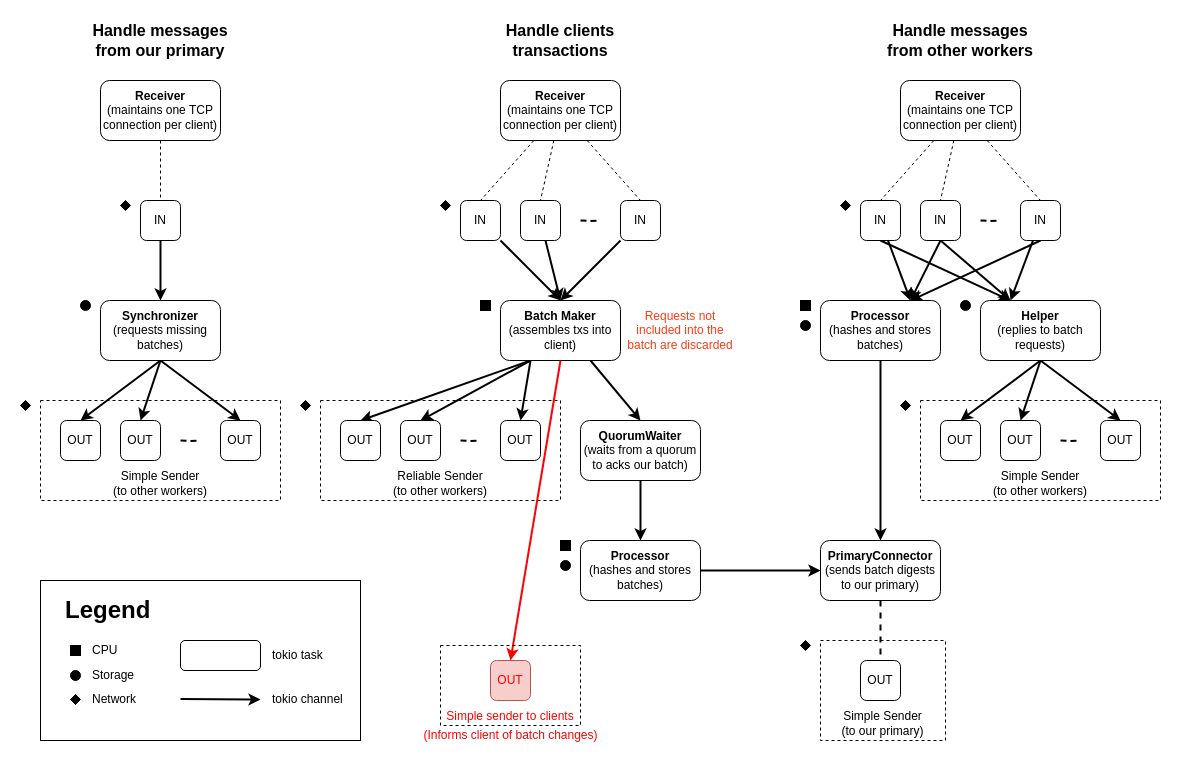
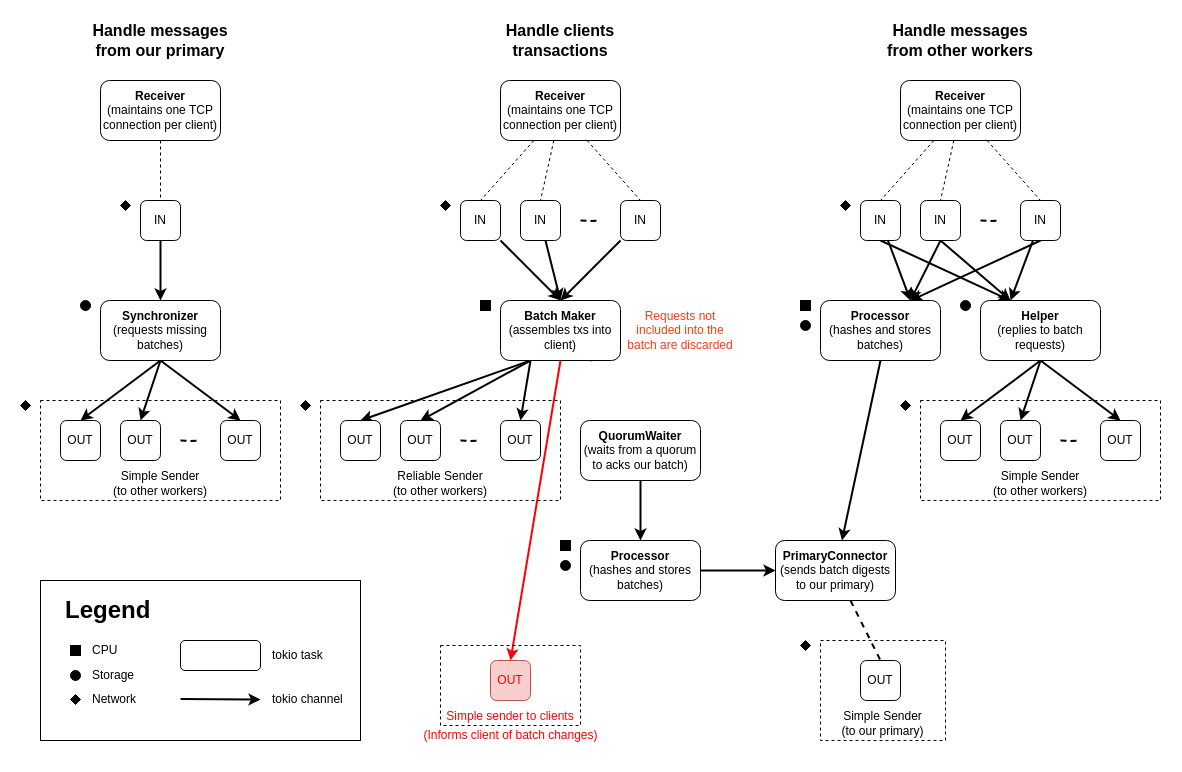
(613, 387) -> (592, 360)
(881, 571) -> (836, 571)
